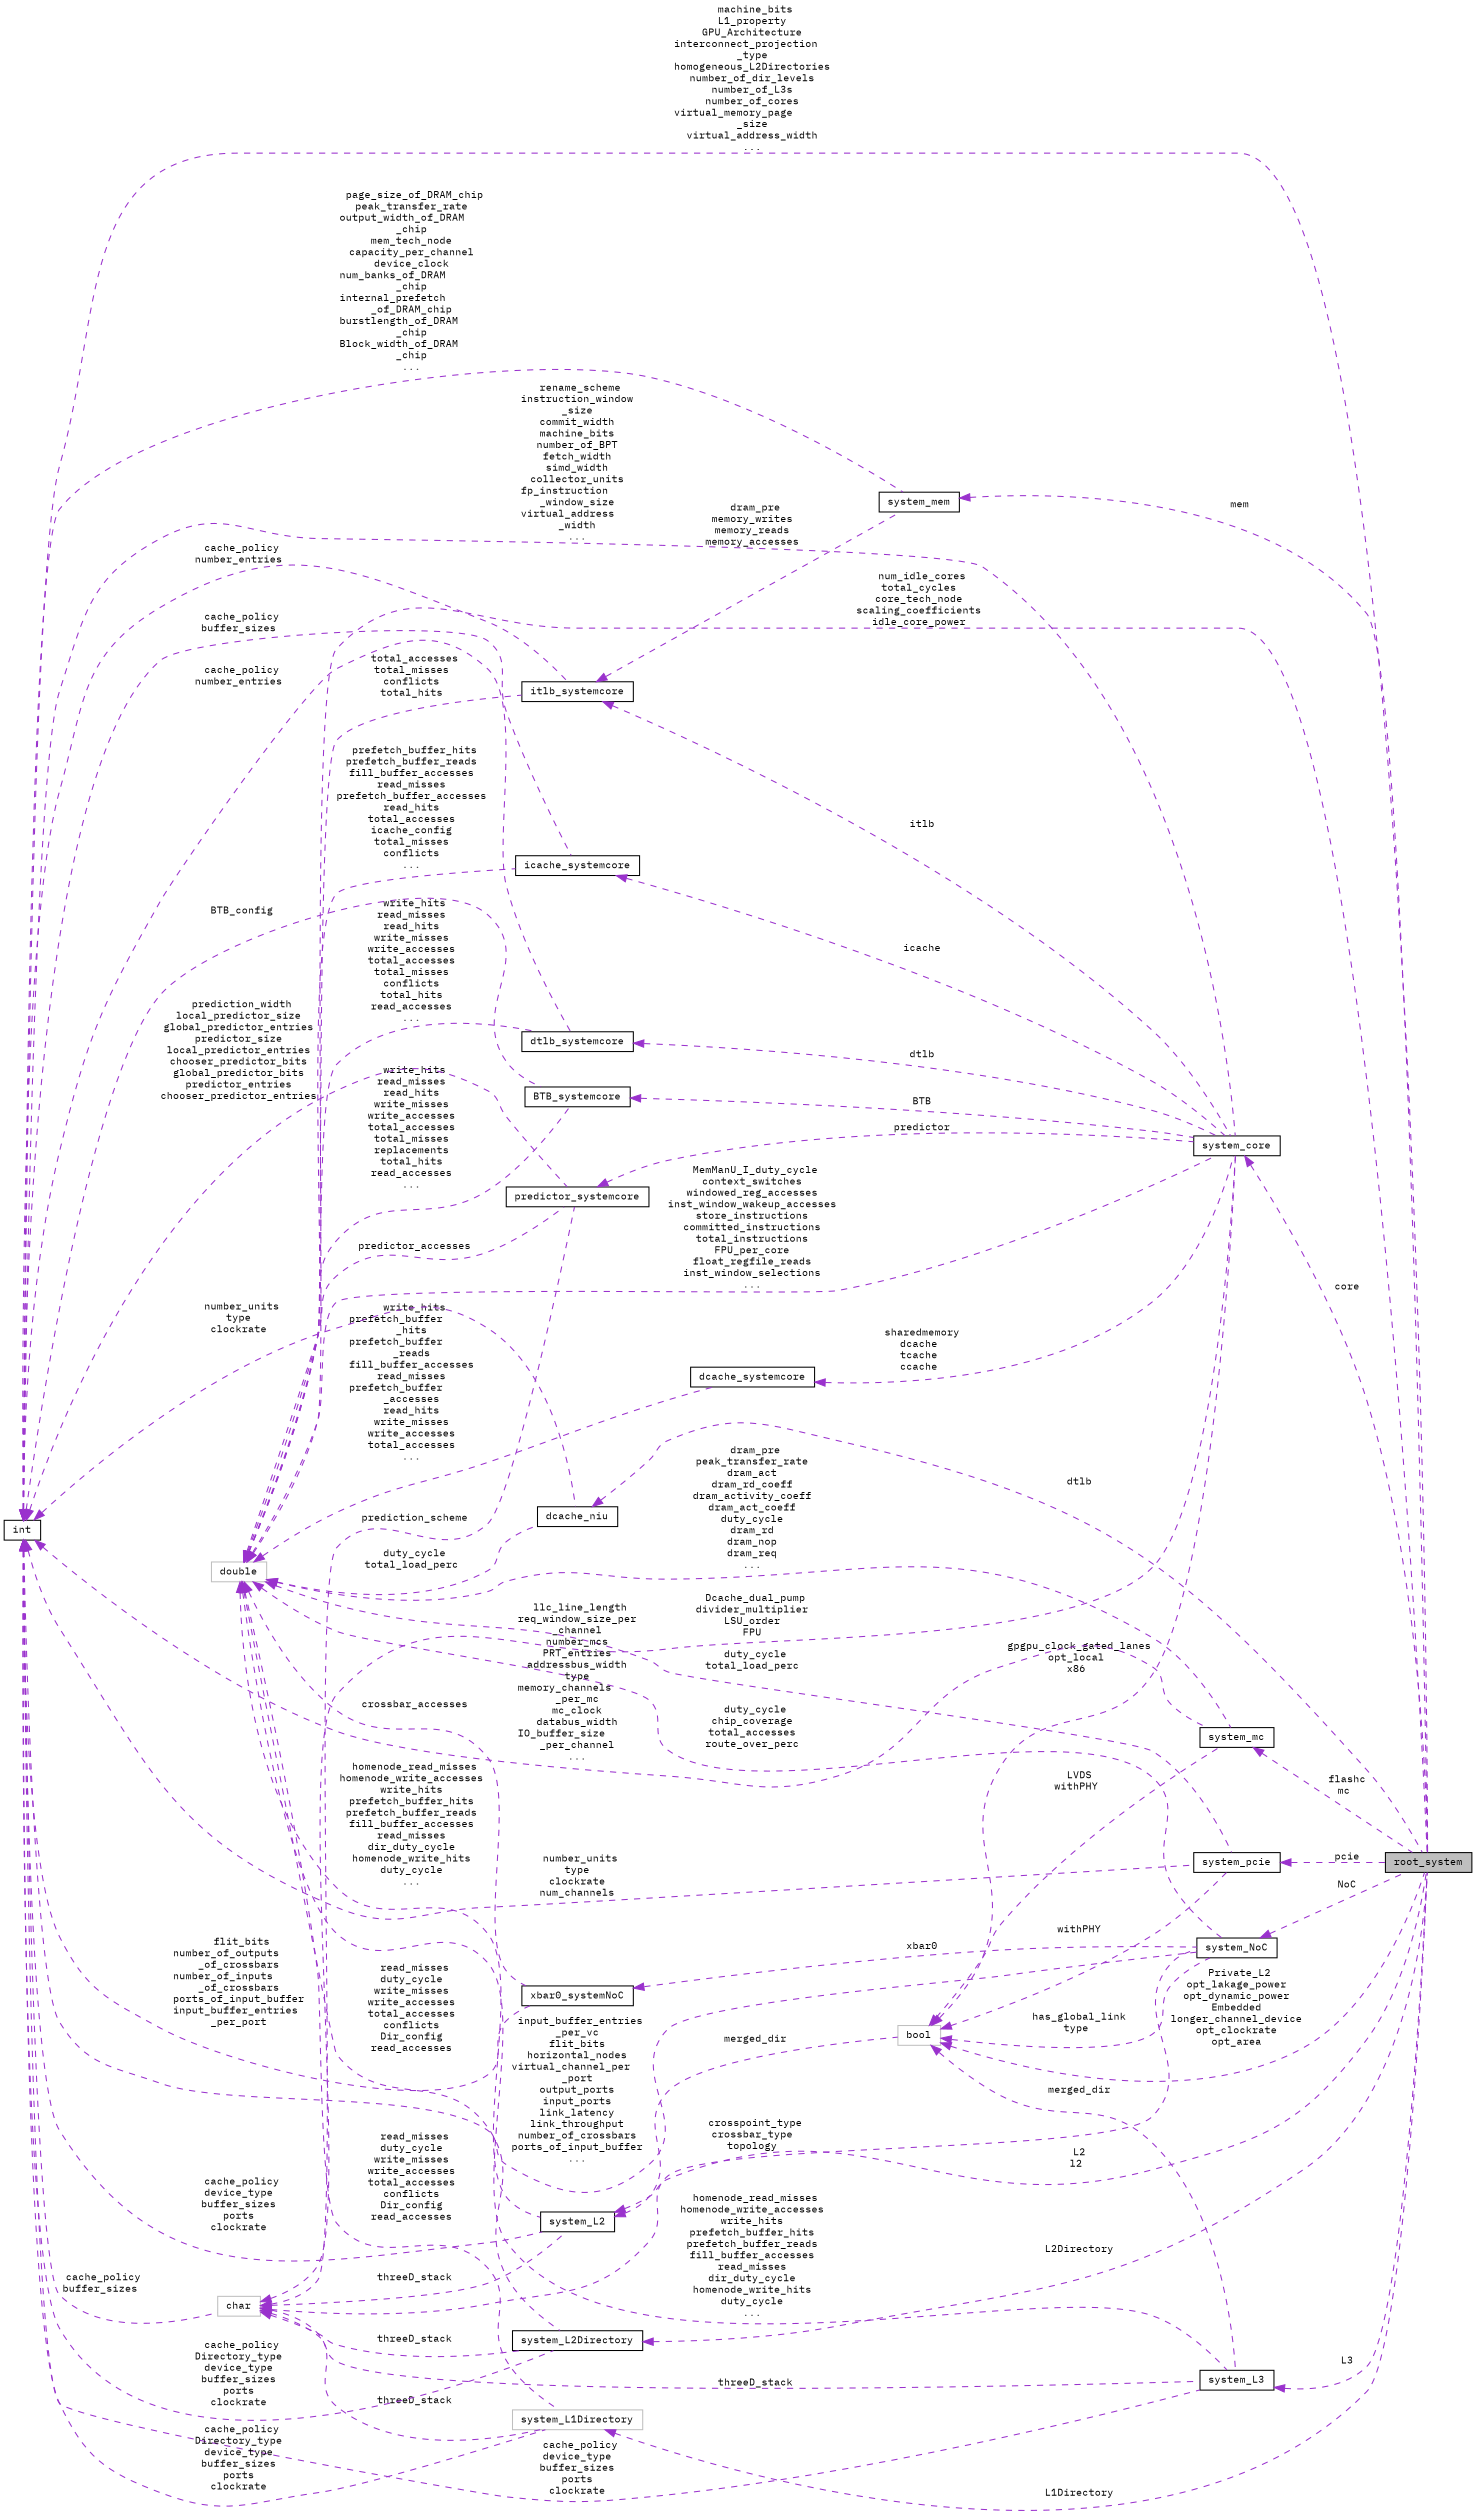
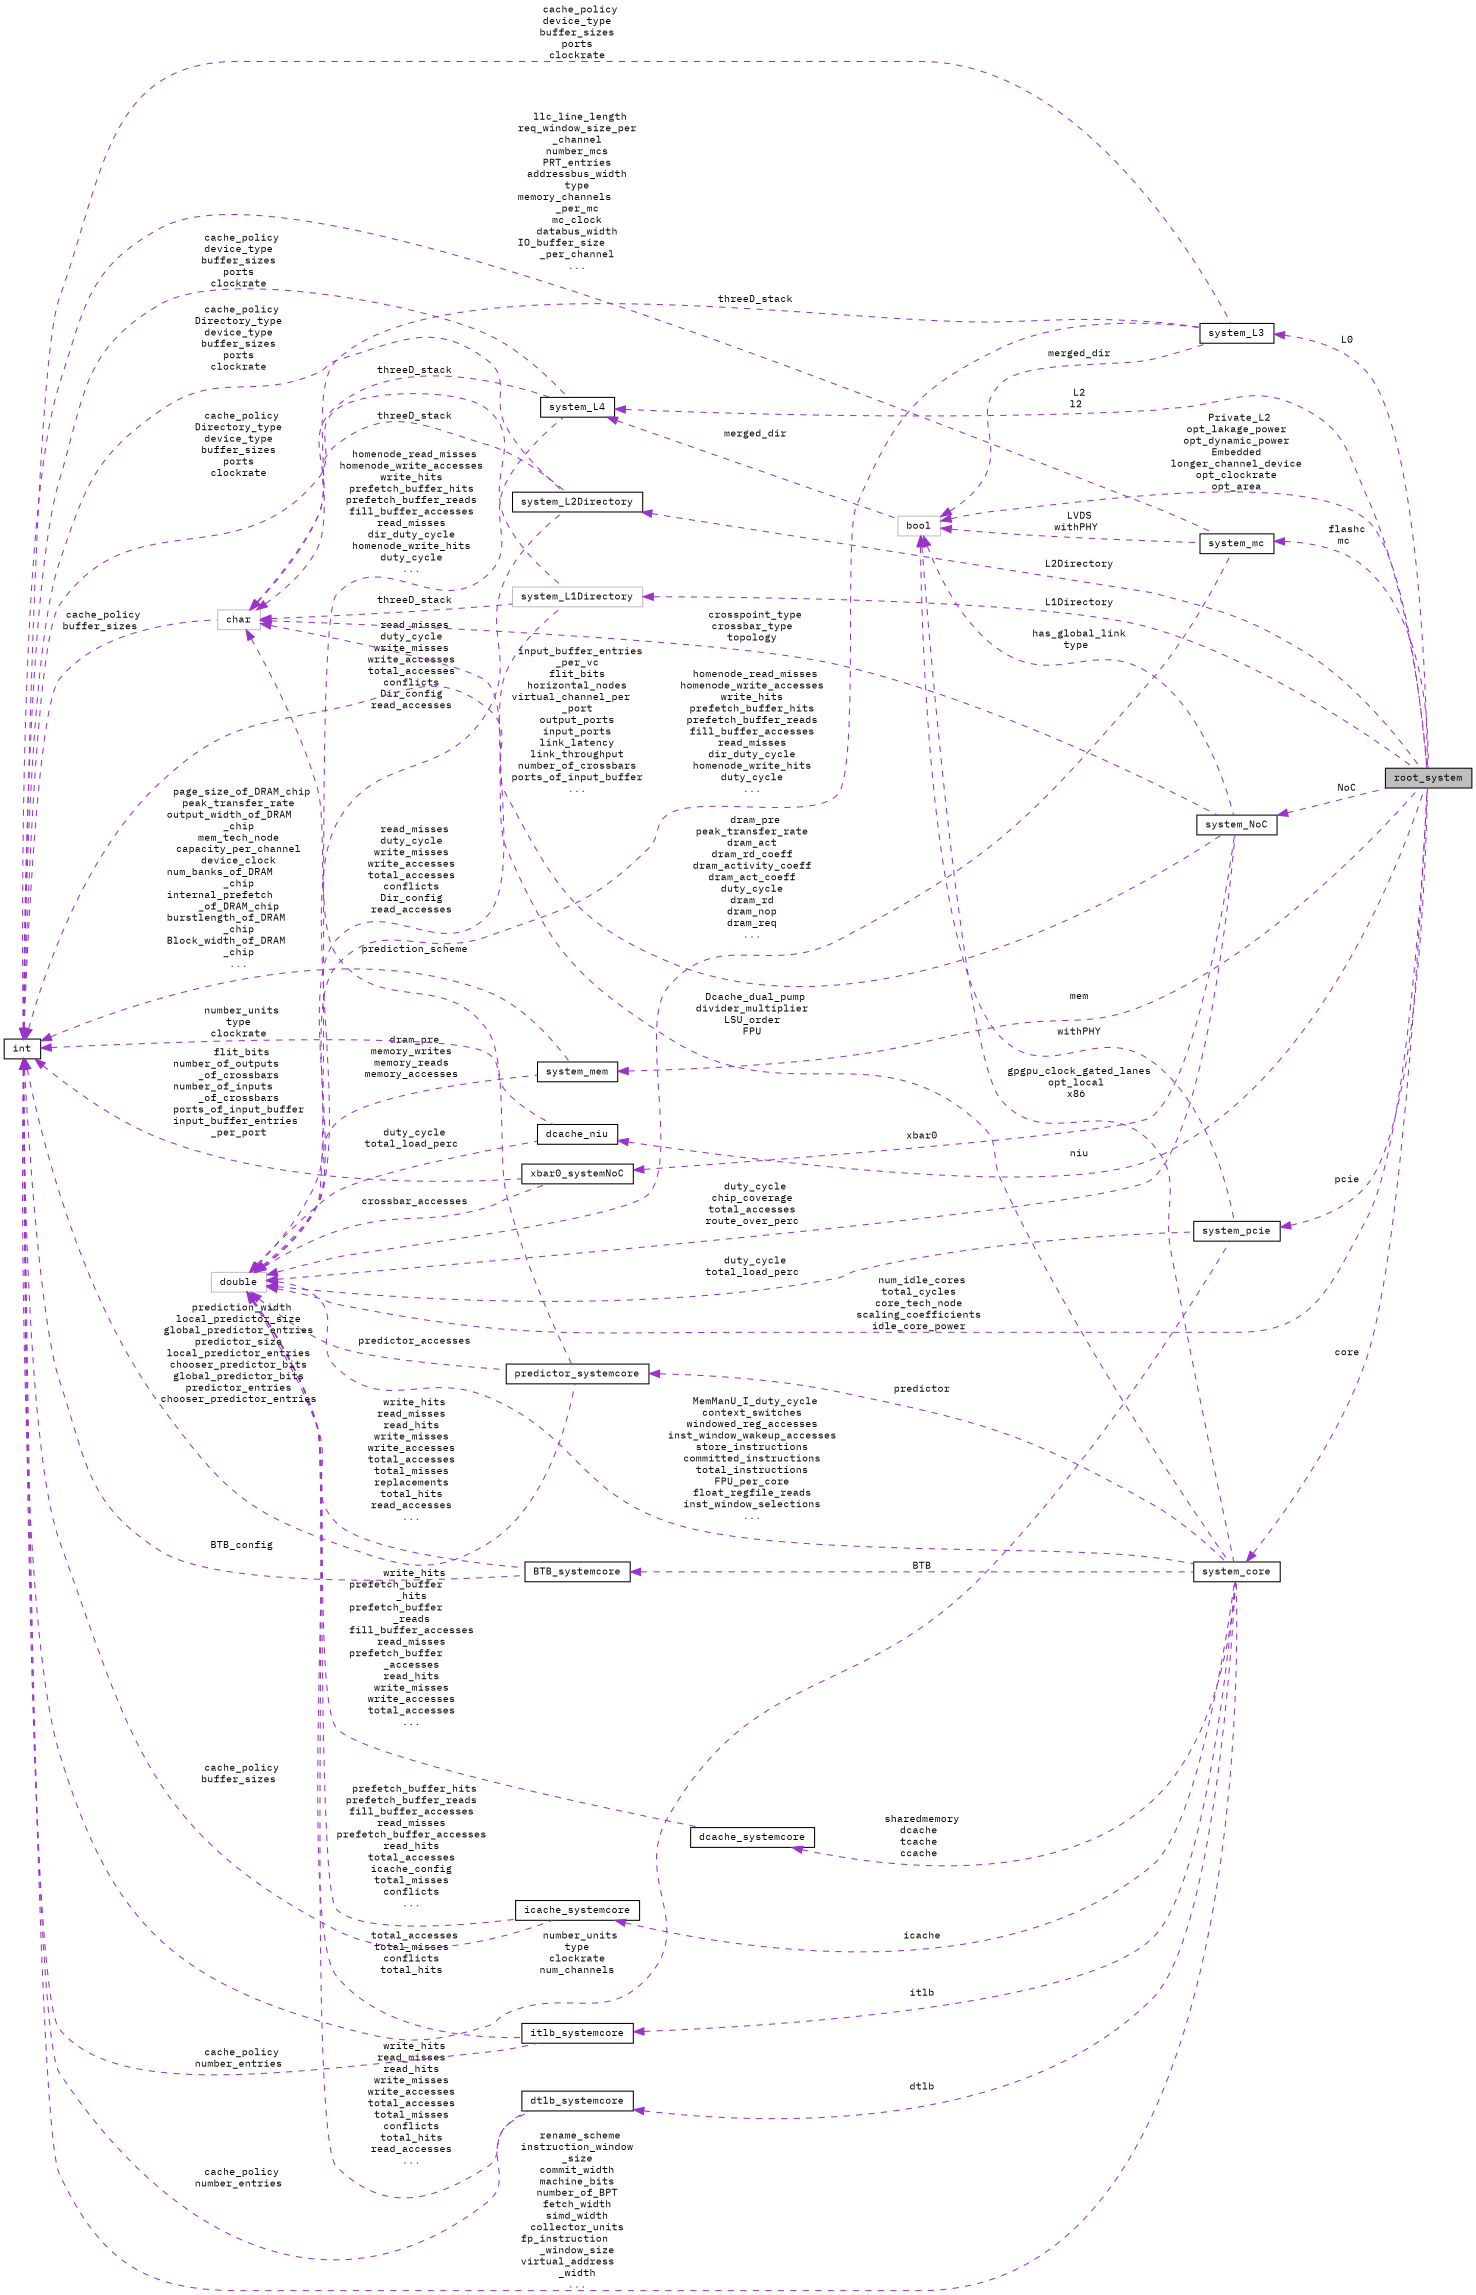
(882, 153) -> none
(753, 594) -> (353, 1112)
(1077, 1482) -> (1077, 1154)
(578, 2222) -> (578, 407)
(1344, 2361) -> (1344, 340)
